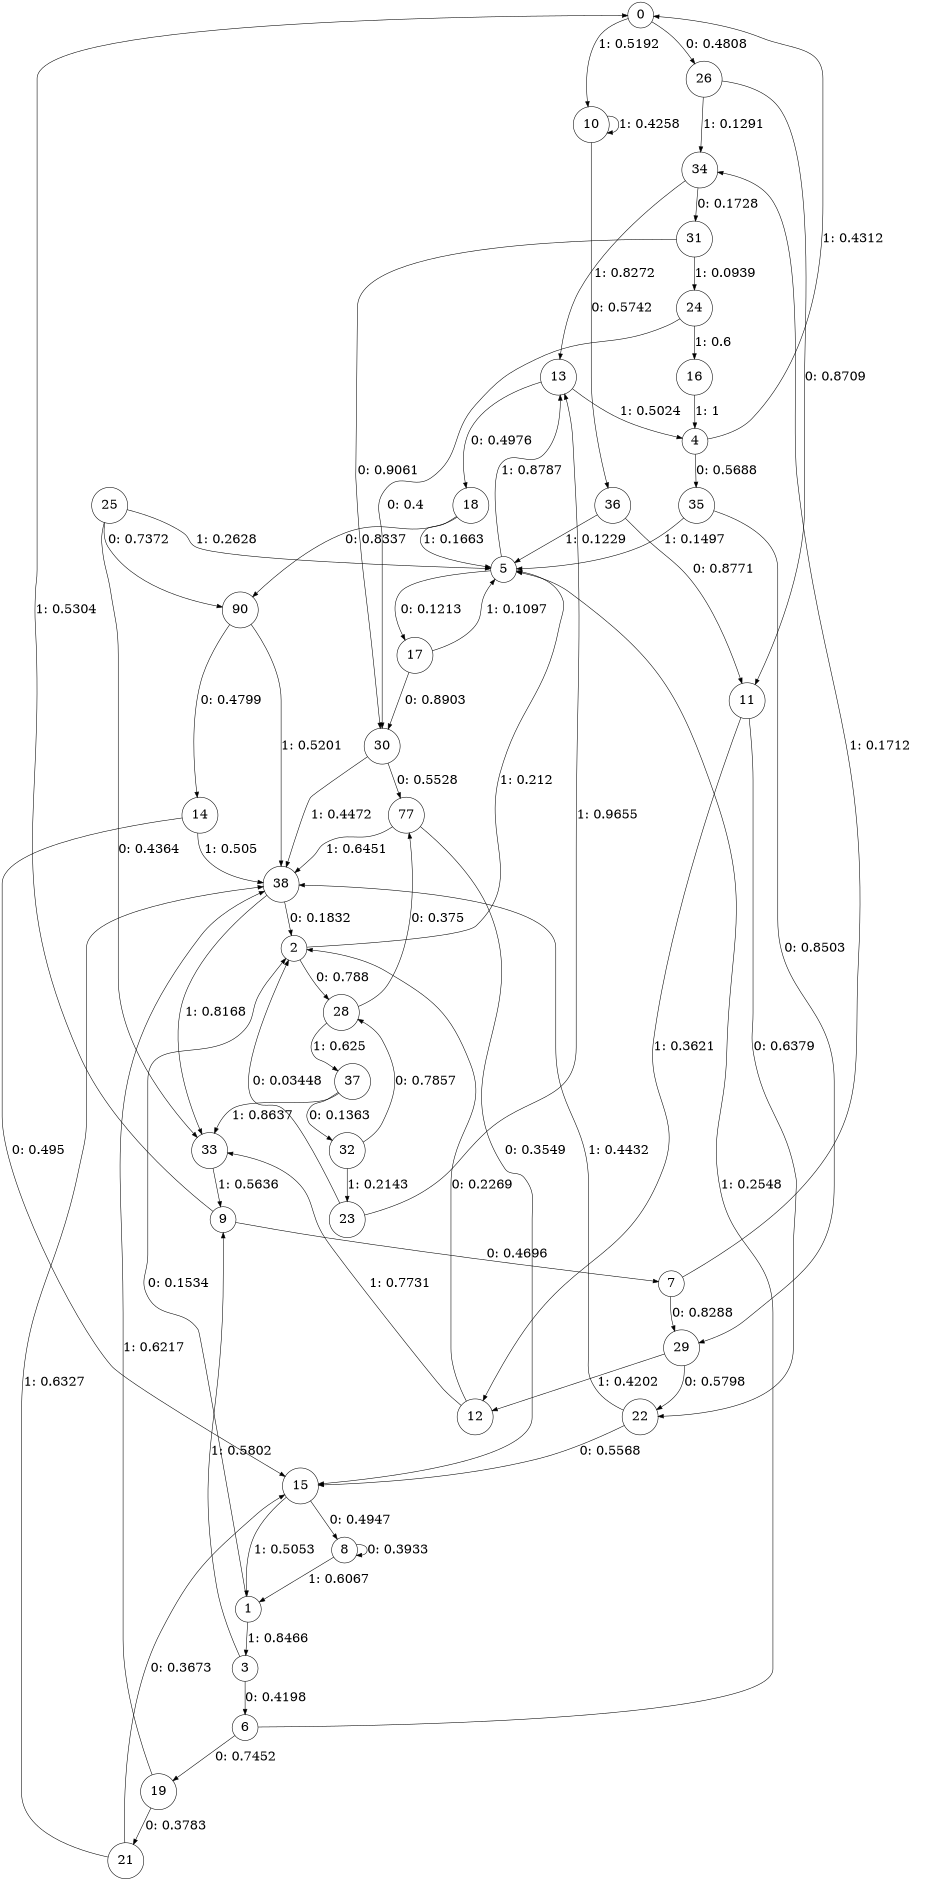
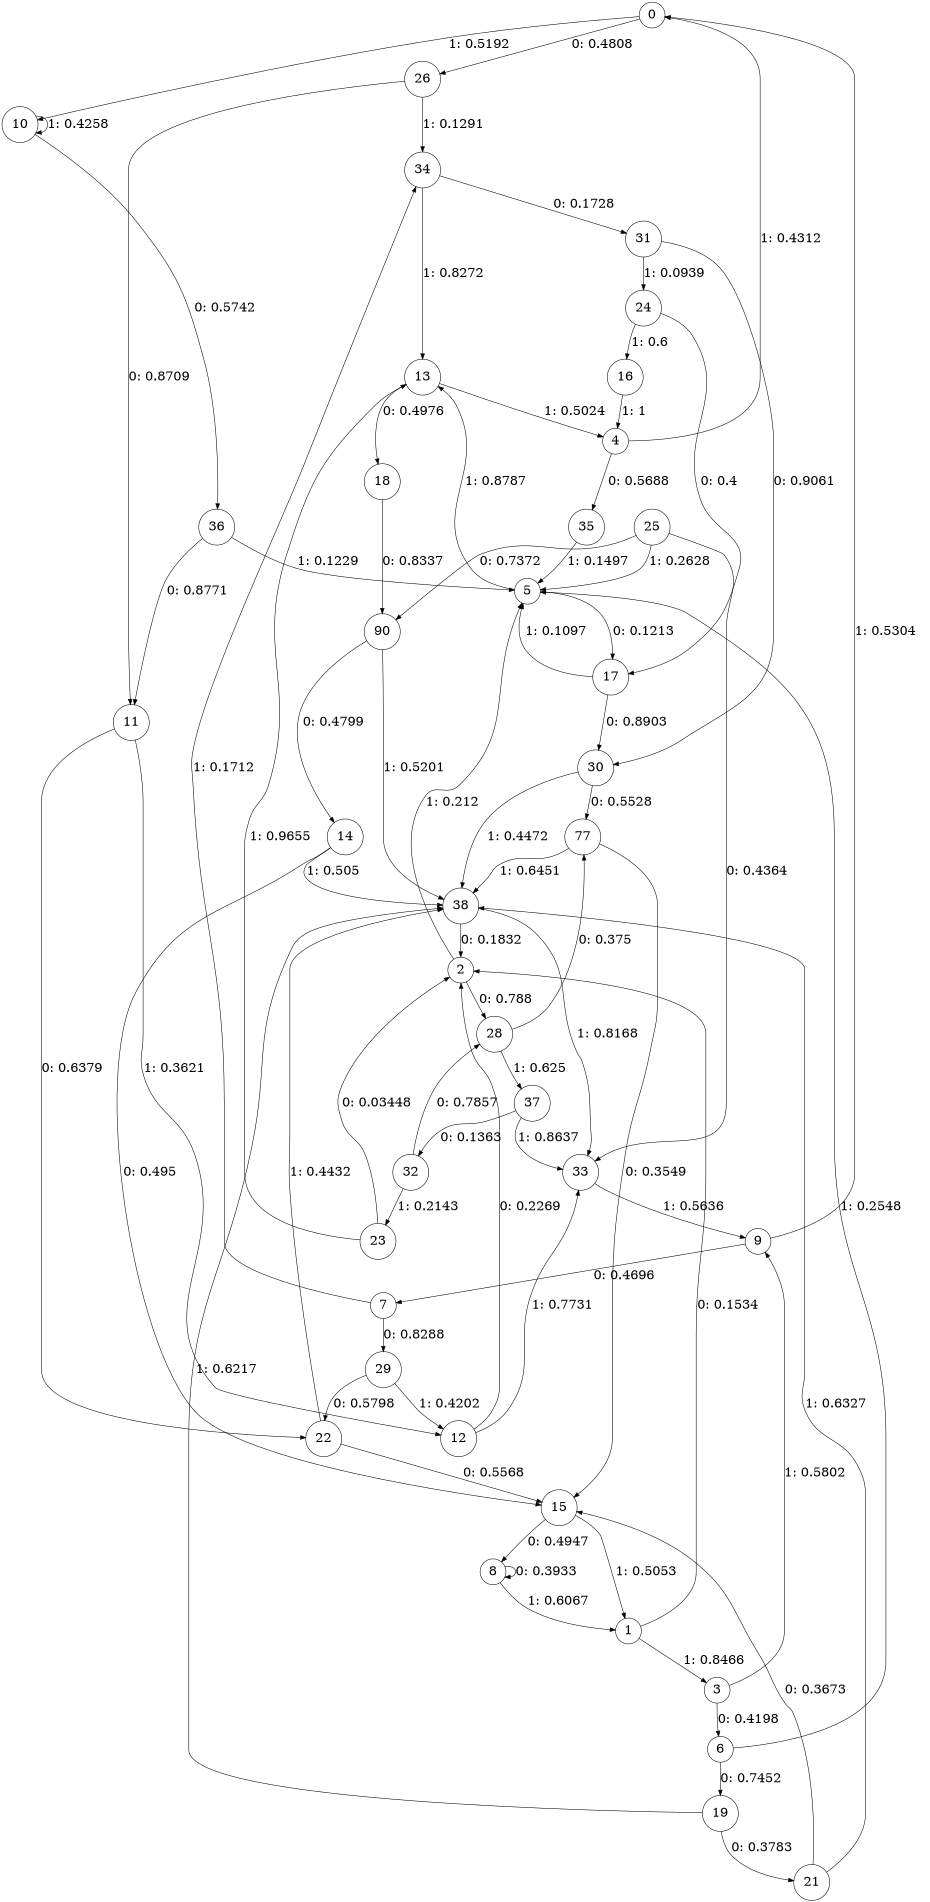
(442, 468) -> (708, 514)
(428, 551) -> none
(780, 945) -> none
